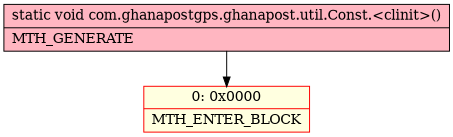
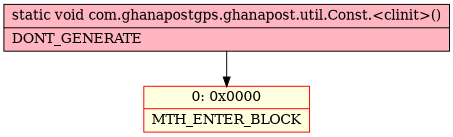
(73, 39) -> (77, 39)
